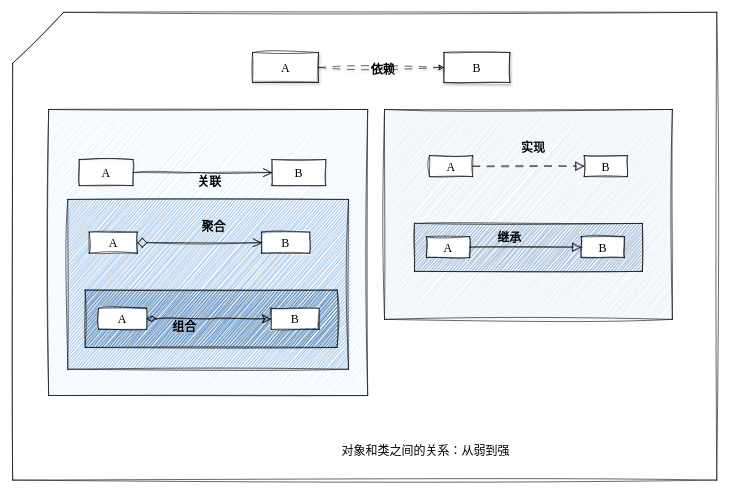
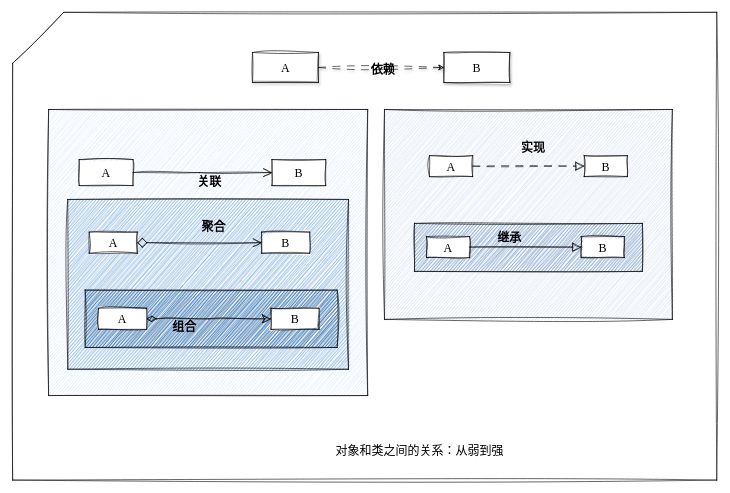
(426, 451) -> (420, 451)
